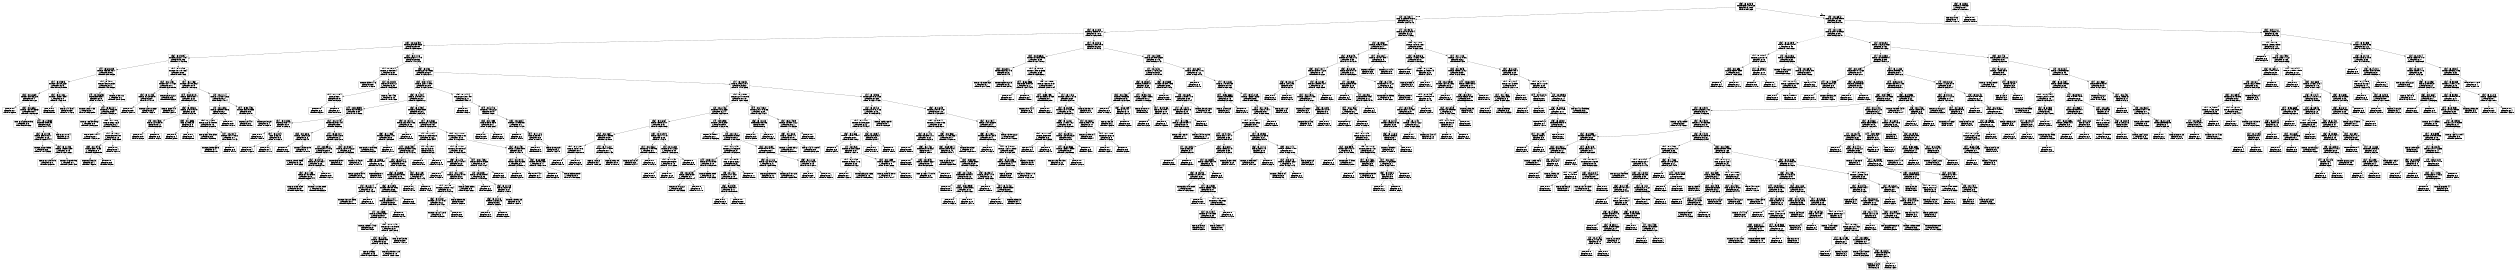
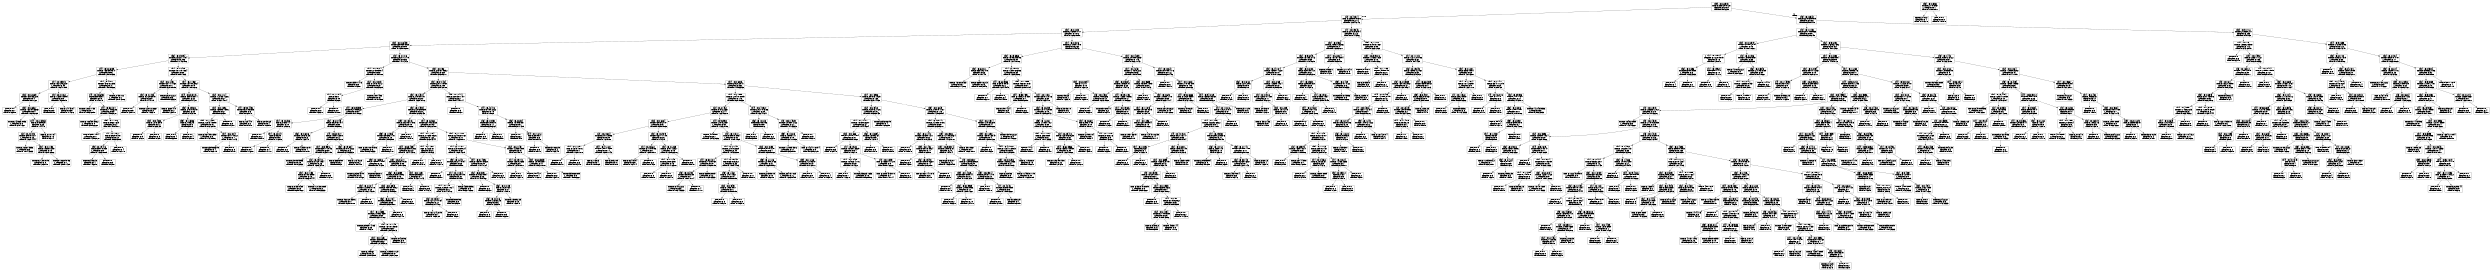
(1759, 59) -> (1714, 59)
(1425, 72) -> (1381, 72)
(1122, 104) -> (1090, 91)
none -> (2076, 137)
